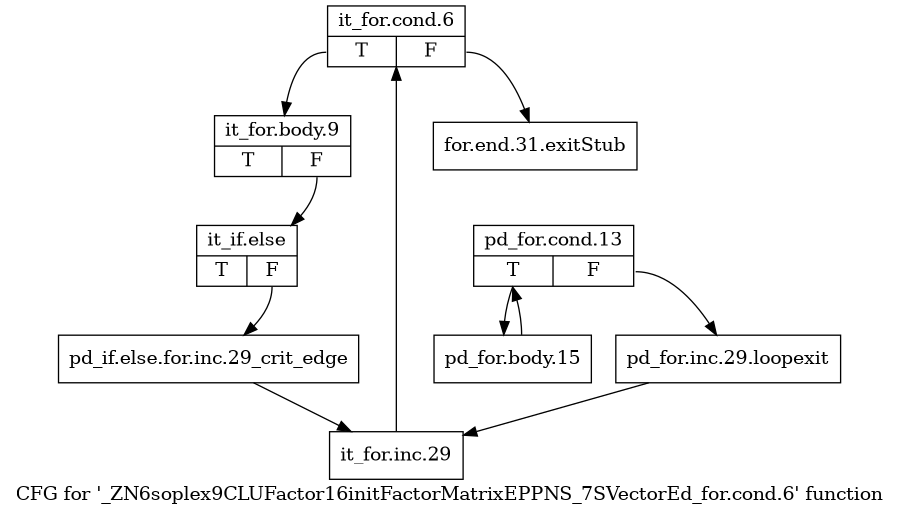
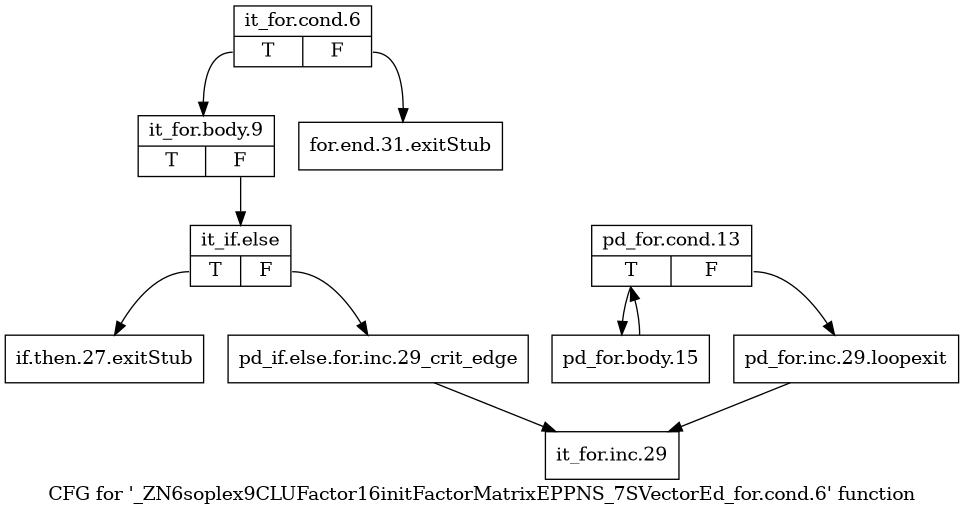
(396, 256) -> none
none -> (104, 359)
